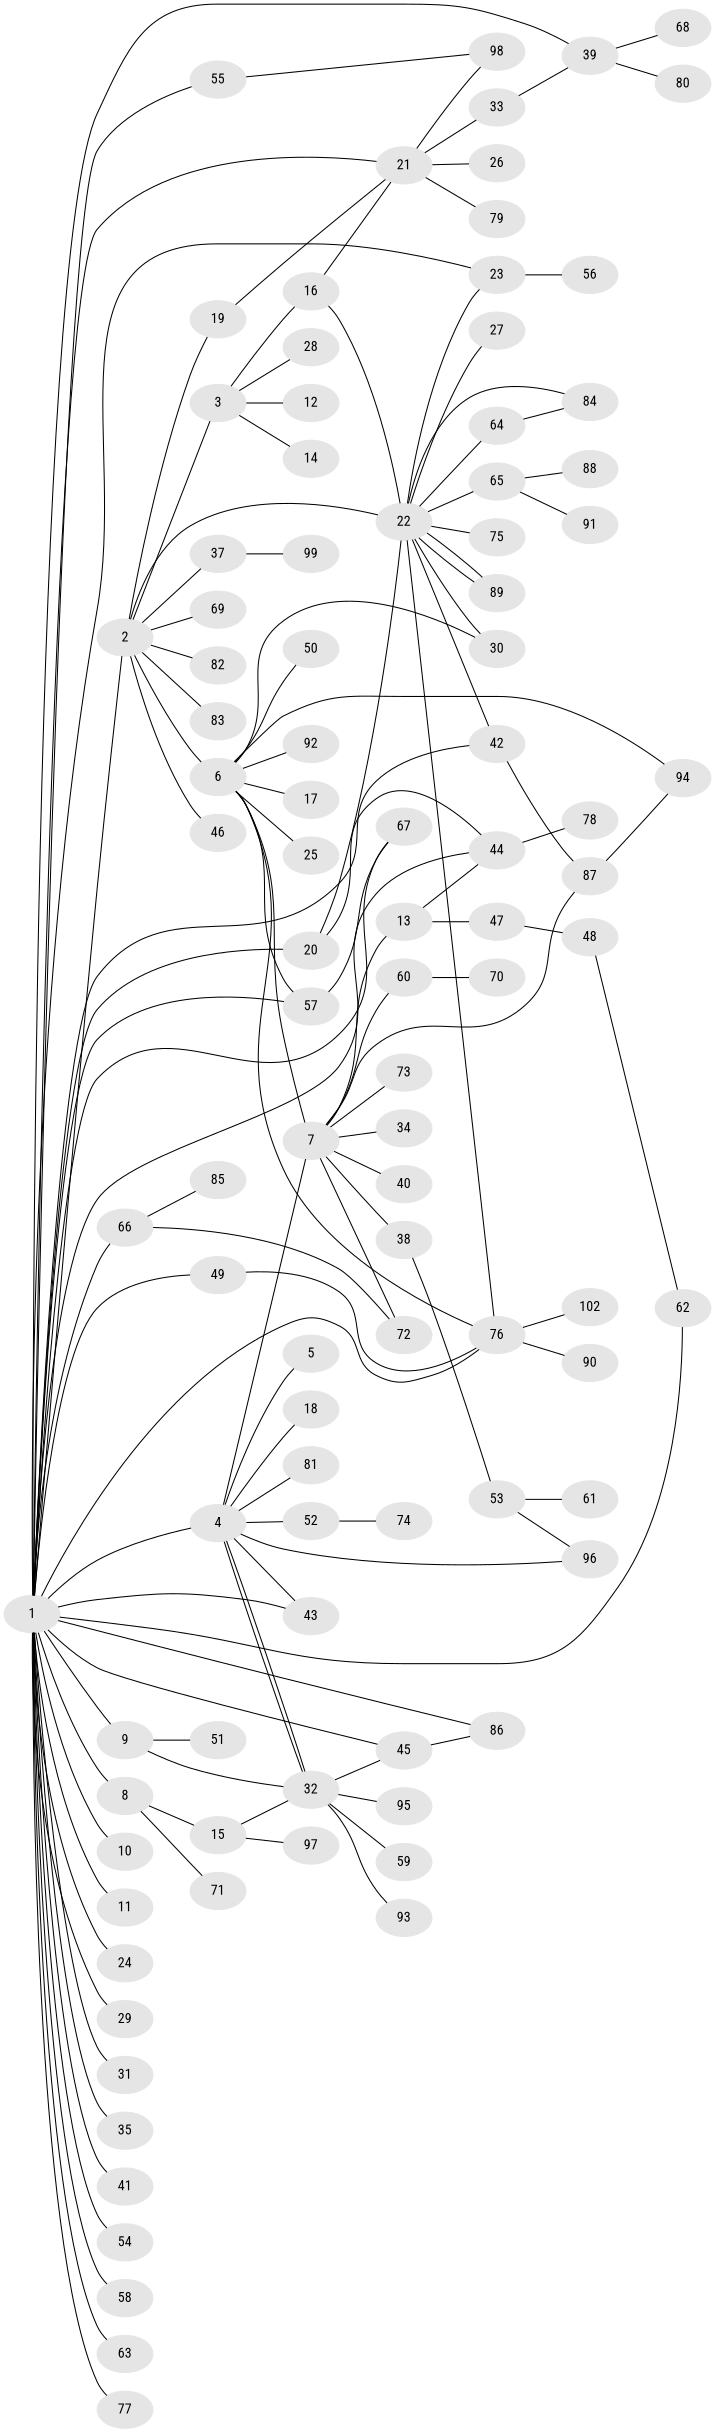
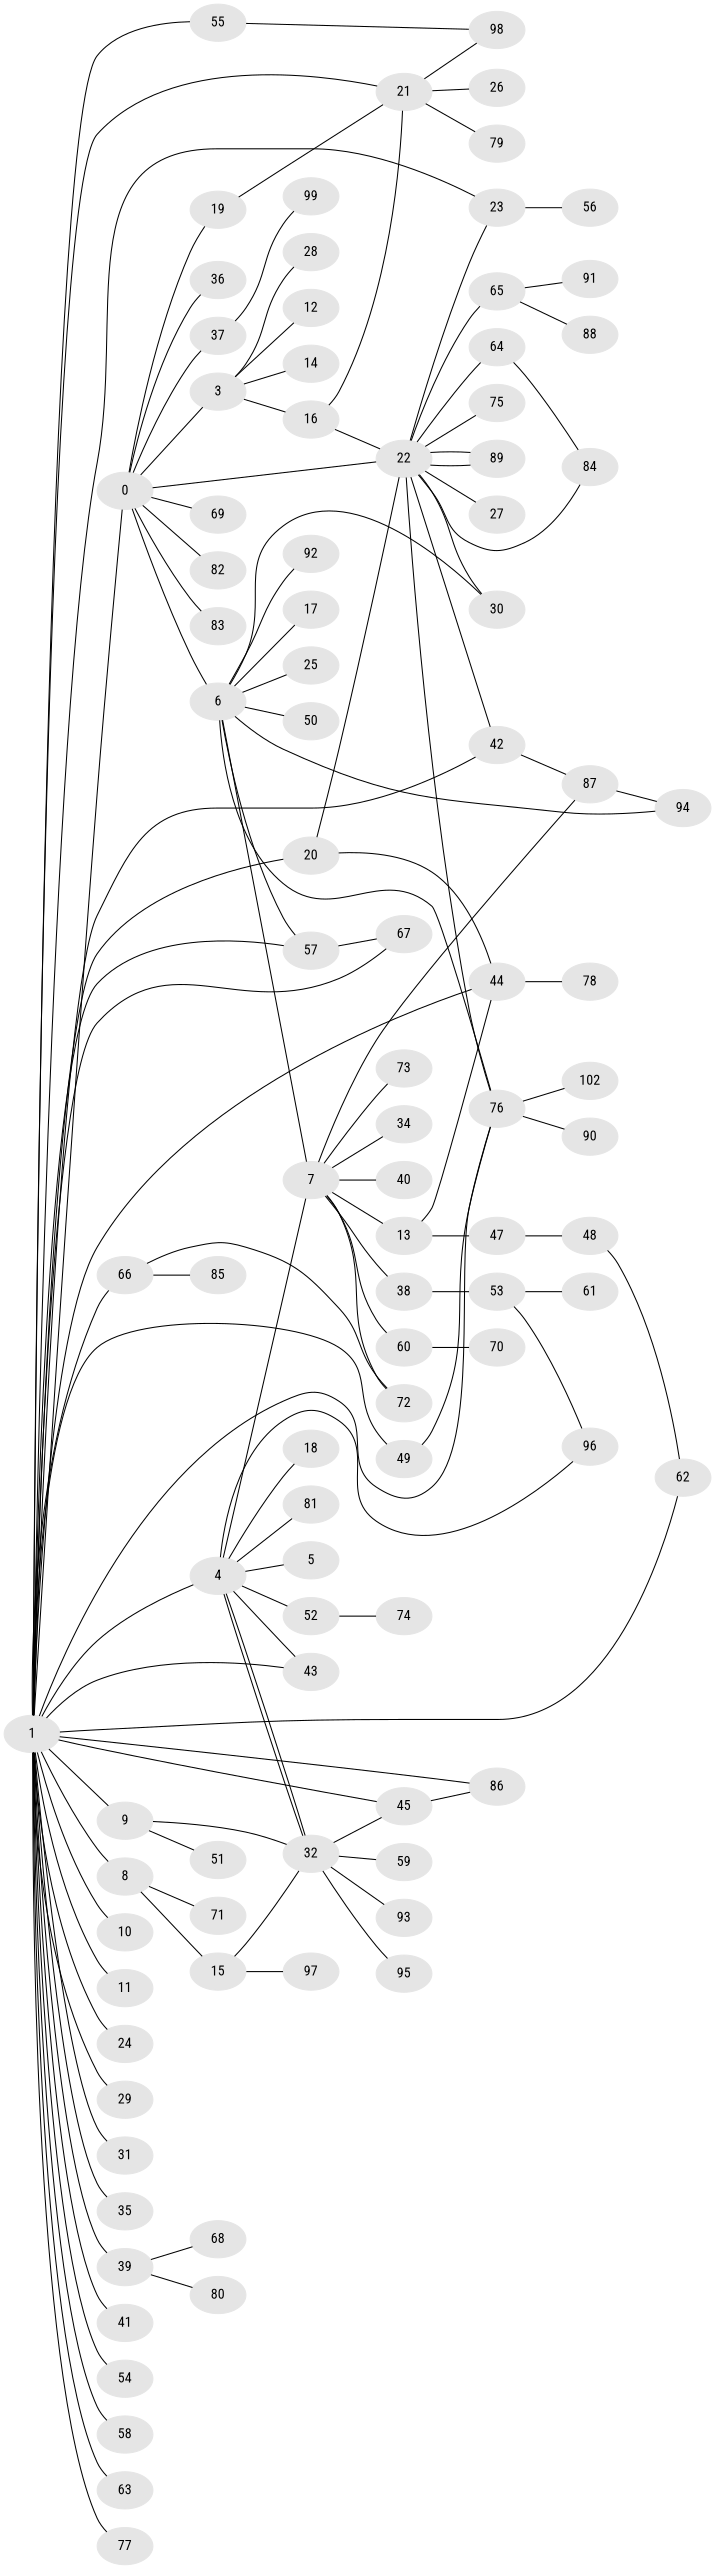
(497, 107) -> none
(125, 638) -> (125, 491)
(218, 833) -> (218, 280)
